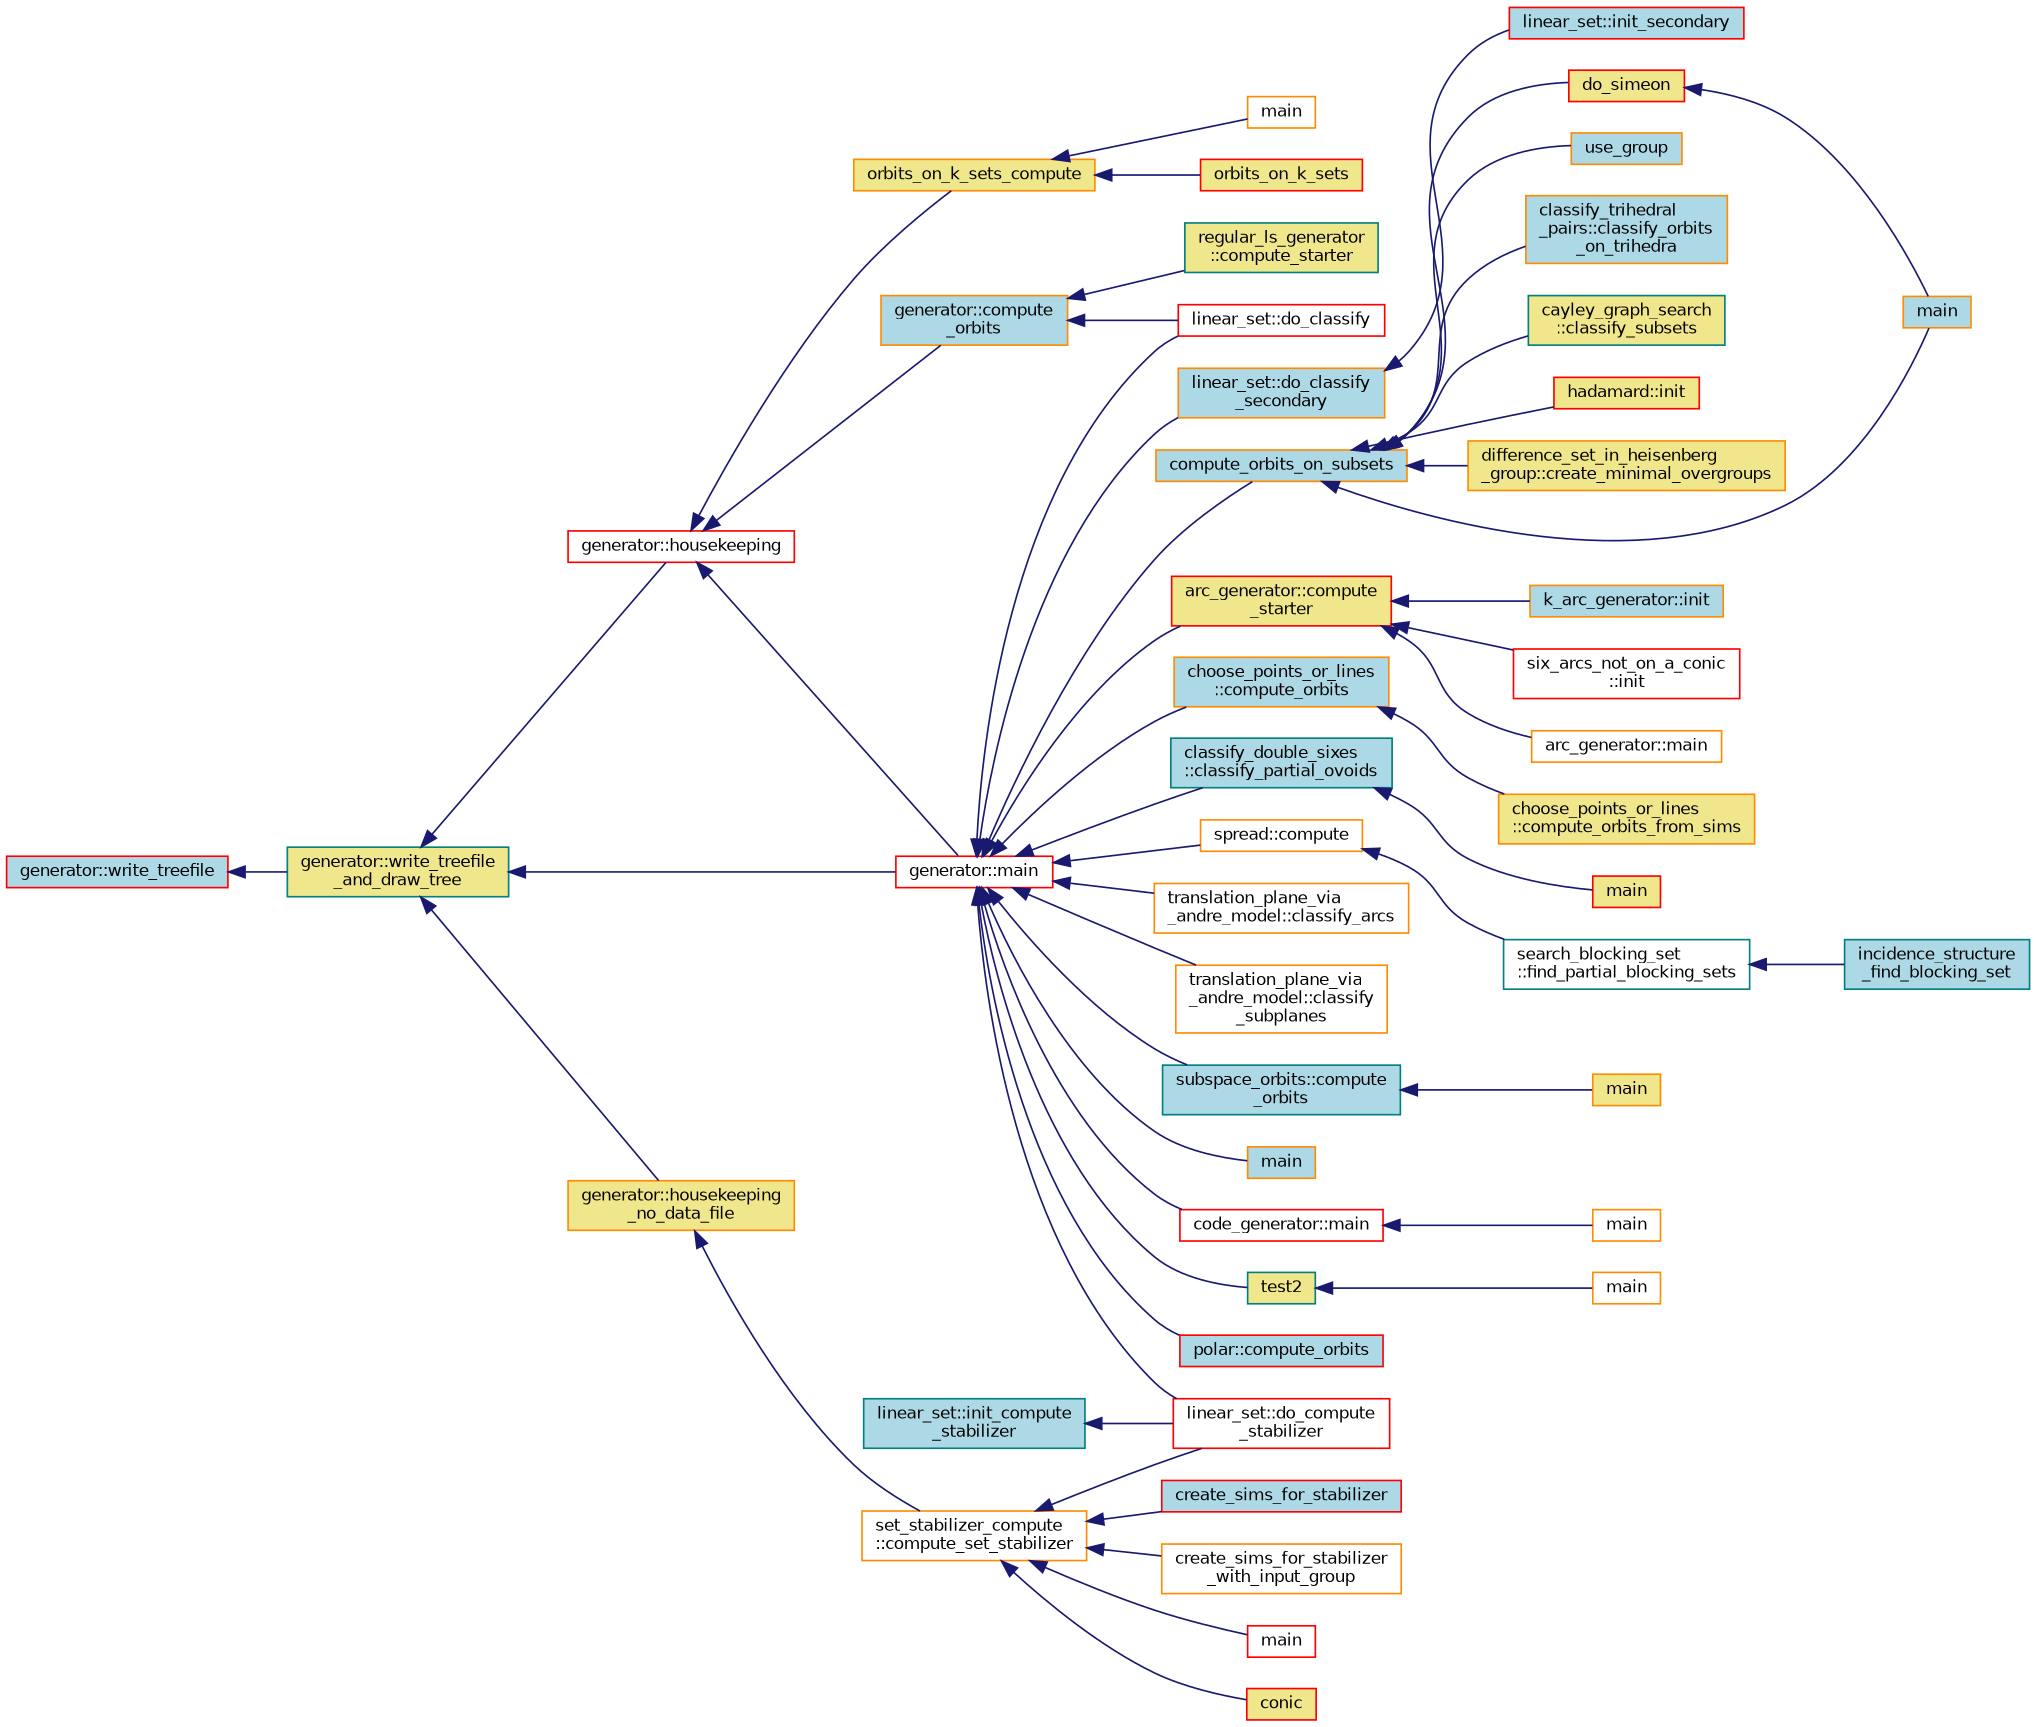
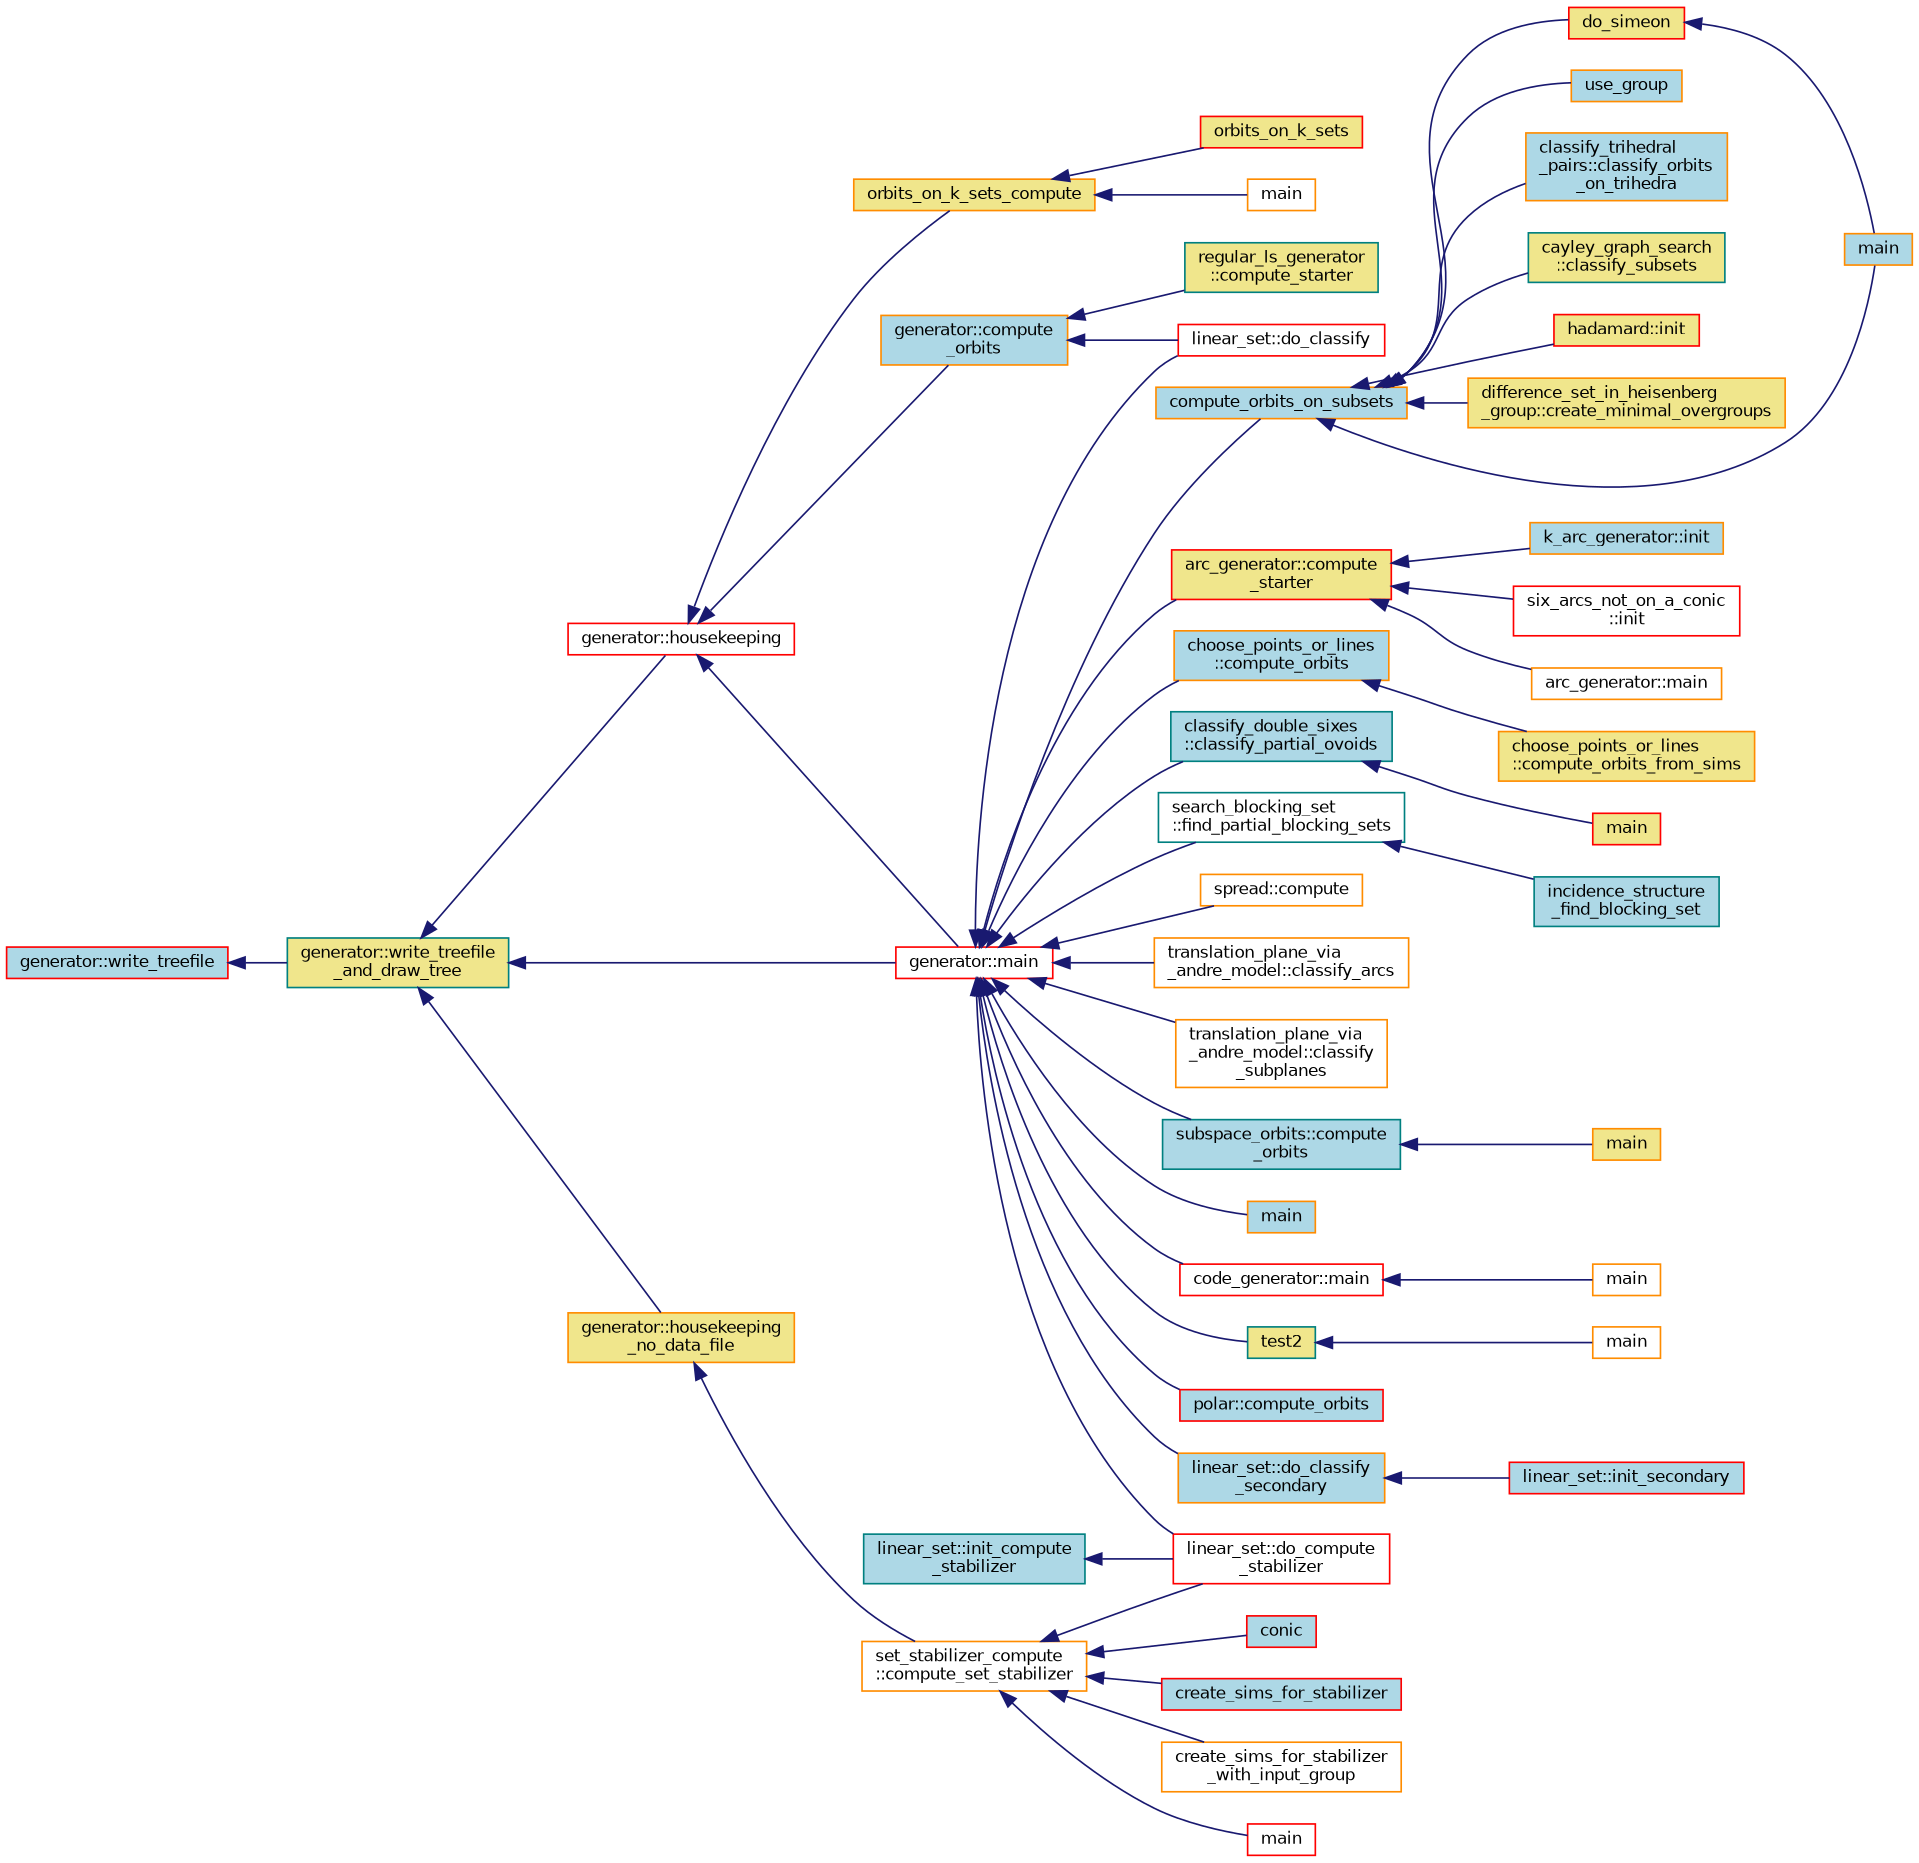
(1441, 898) -> (1102, 885)
(1281, 1704) -> (1281, 1632)
